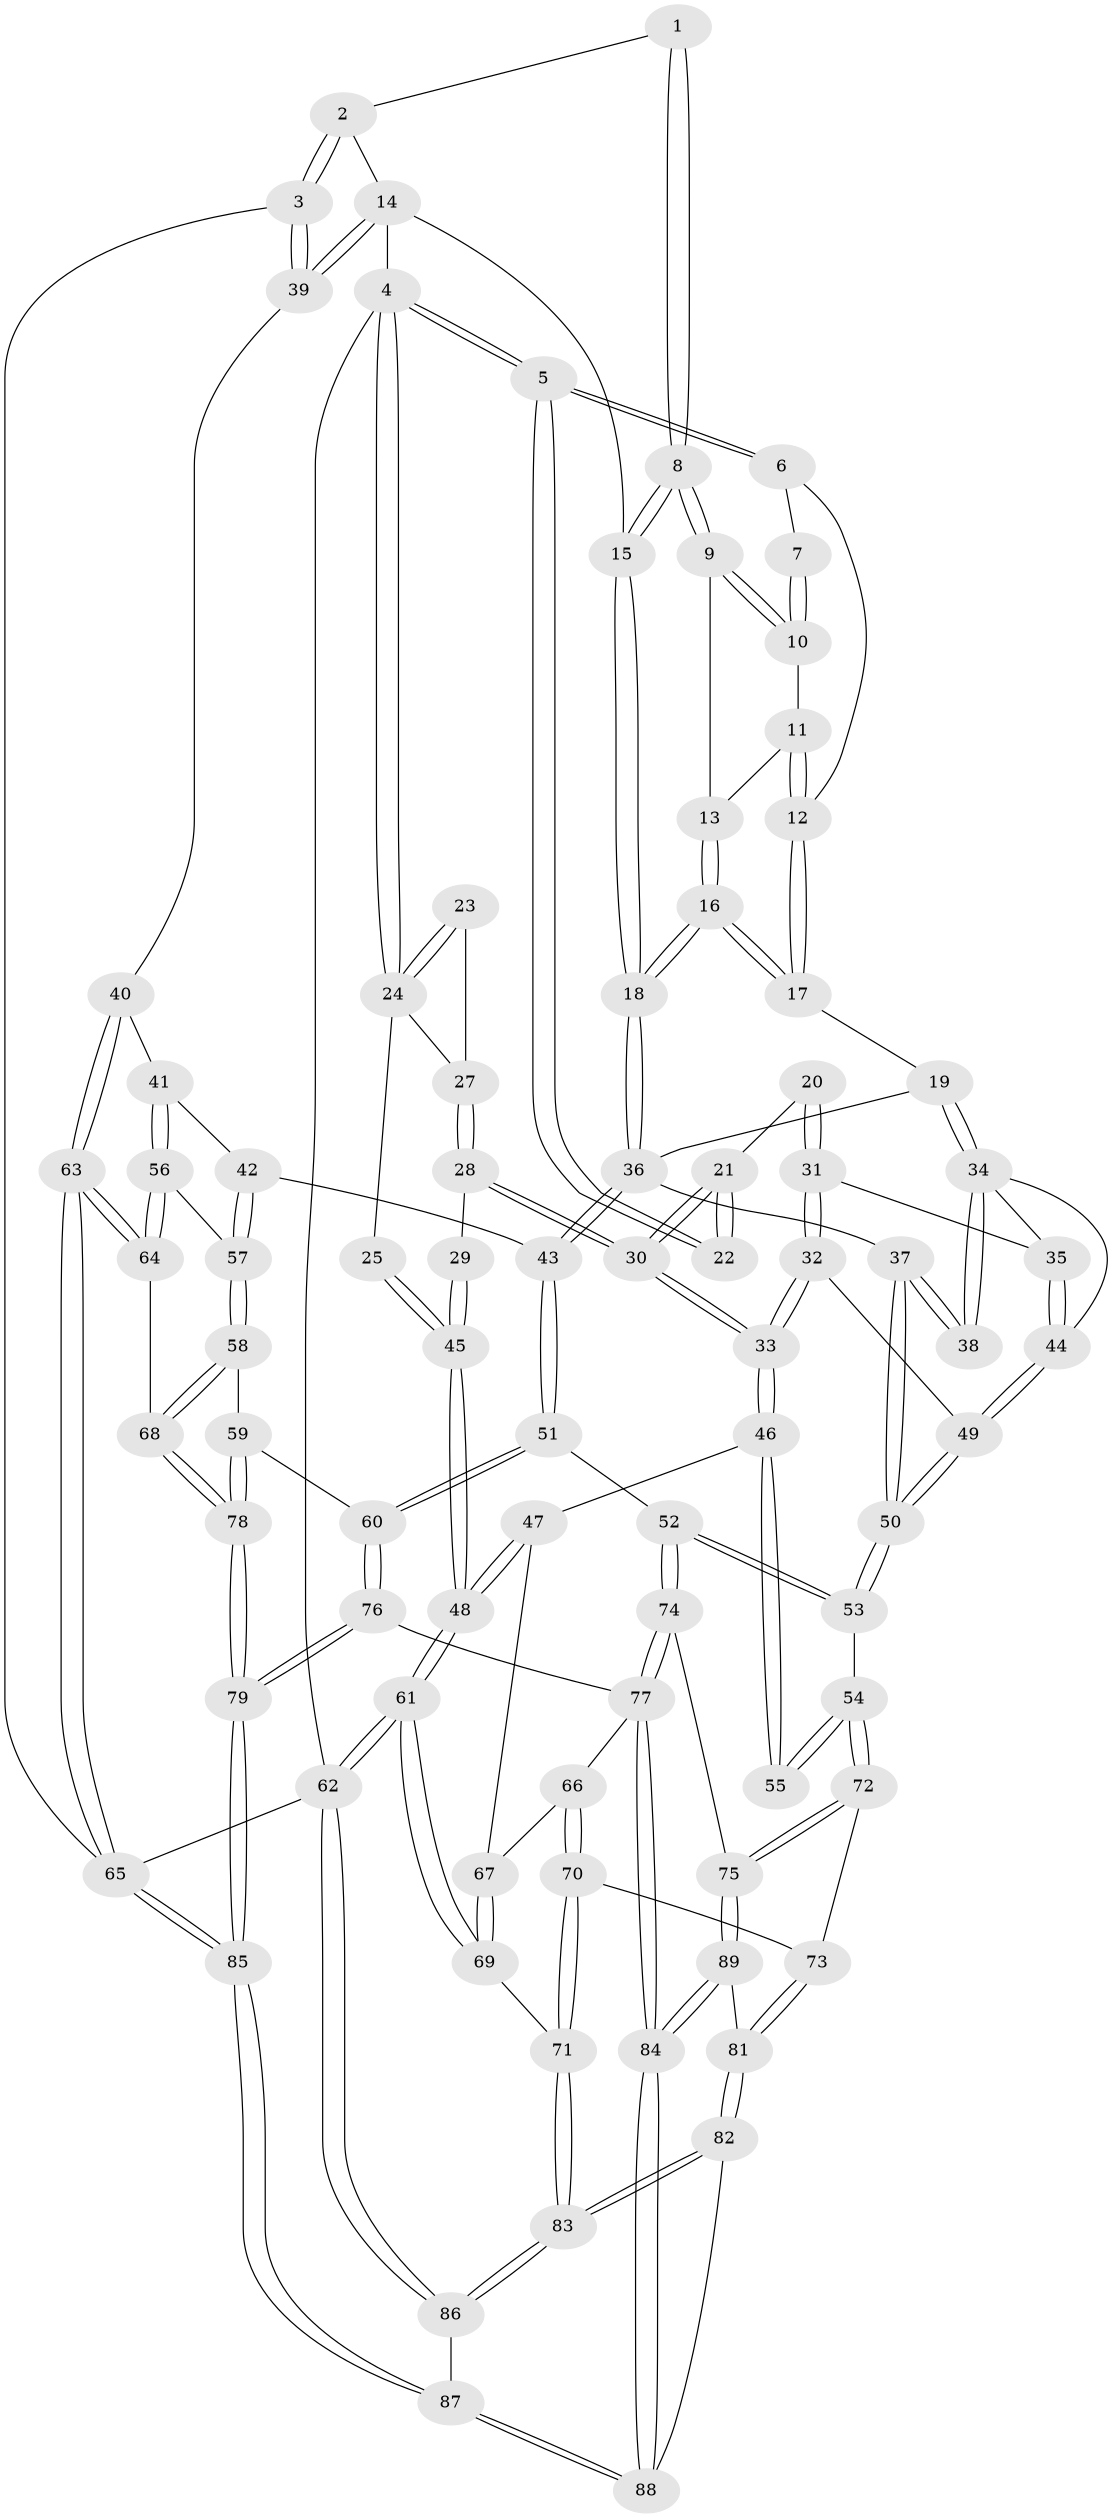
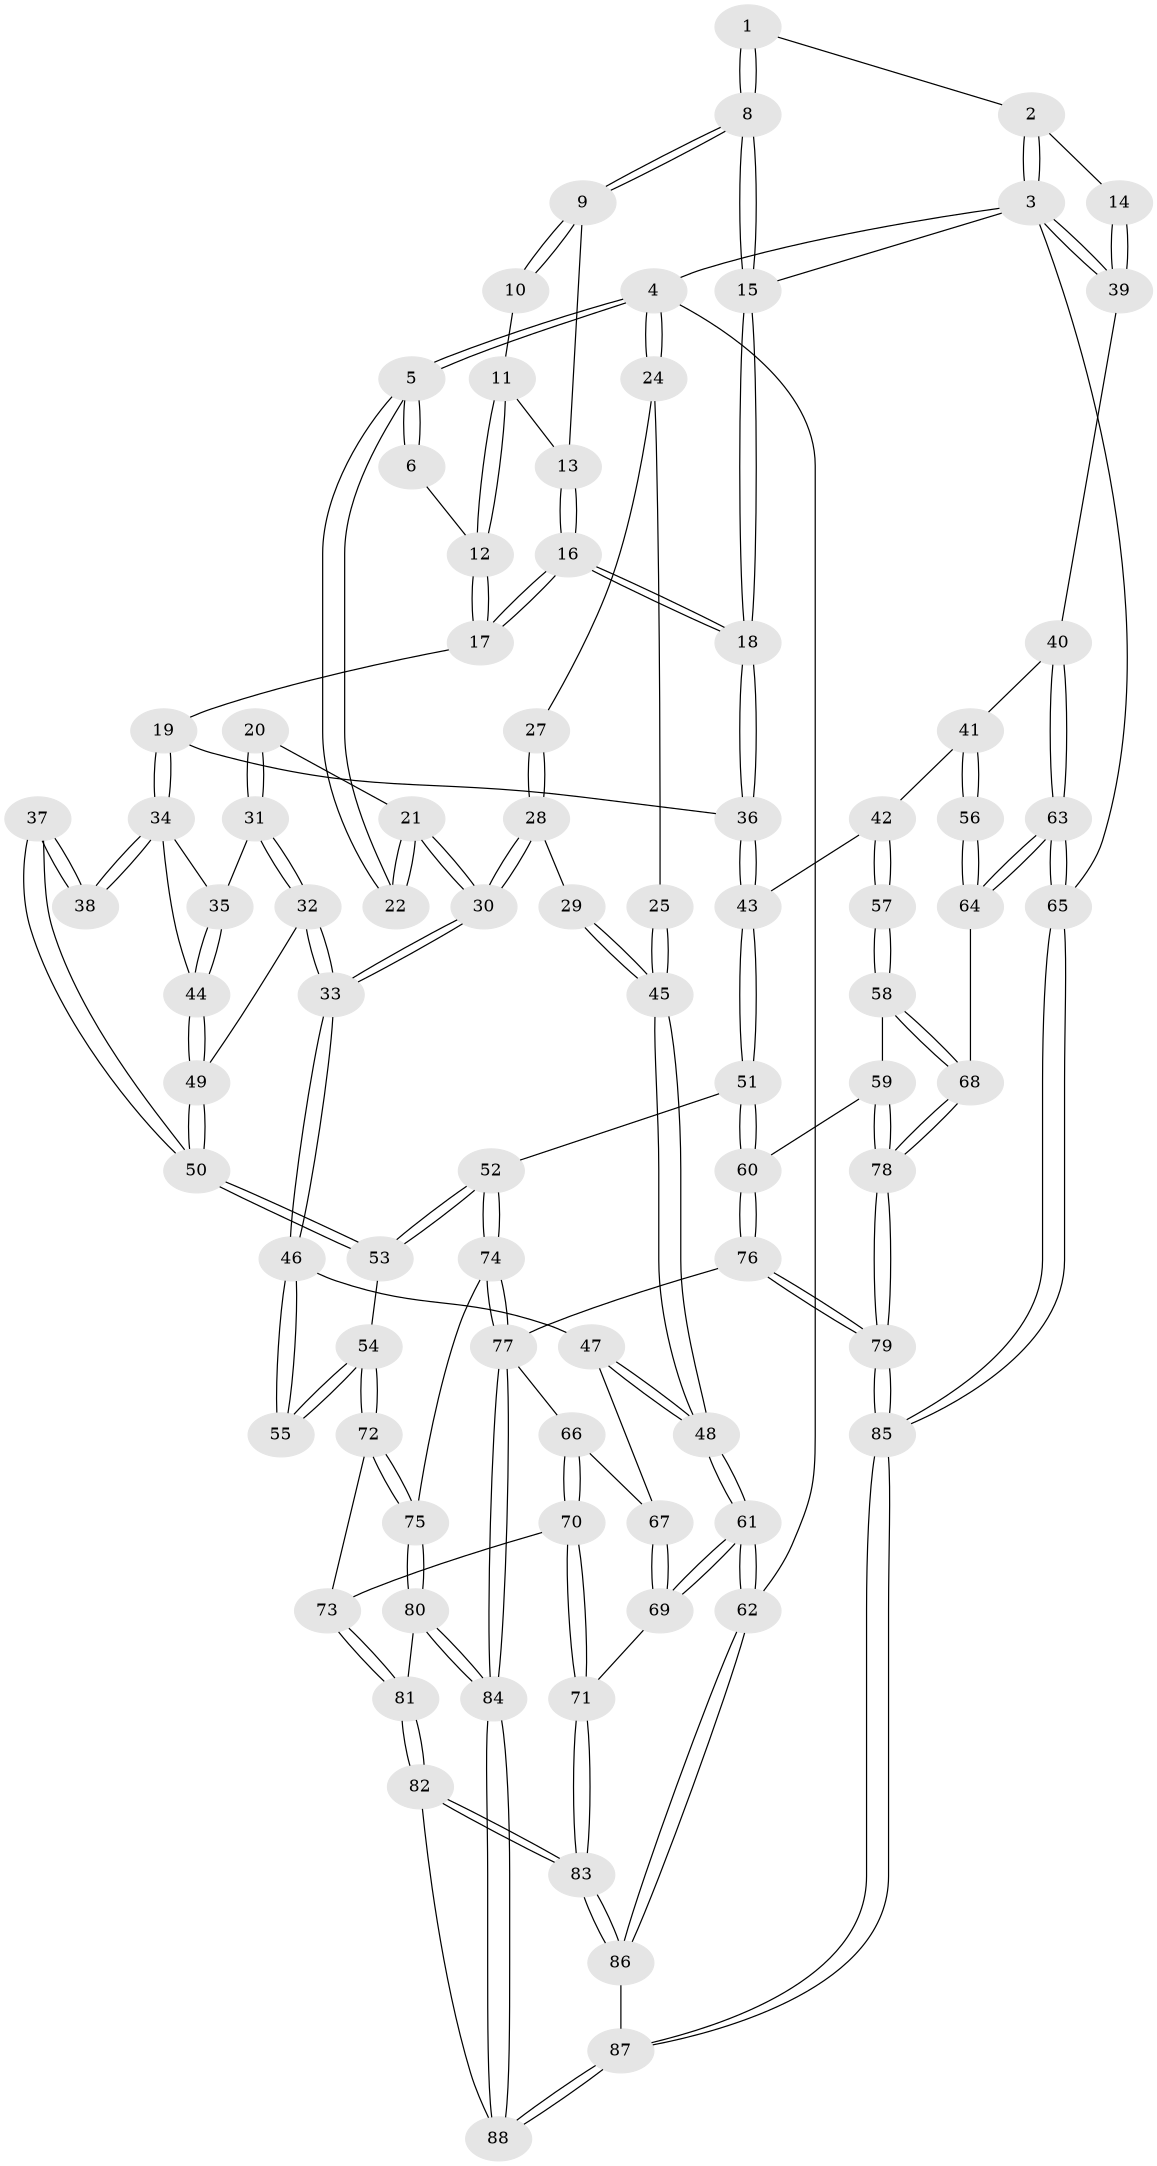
(387, 247) -> (838, 236)
(575, 338) -> (890, 247)
(798, 555) -> none
(466, 907) -> none
(768, 1214) -> none
(199, 1215) -> none
(222, 1831) -> none
(730, 1963) -> (416, 1611)
